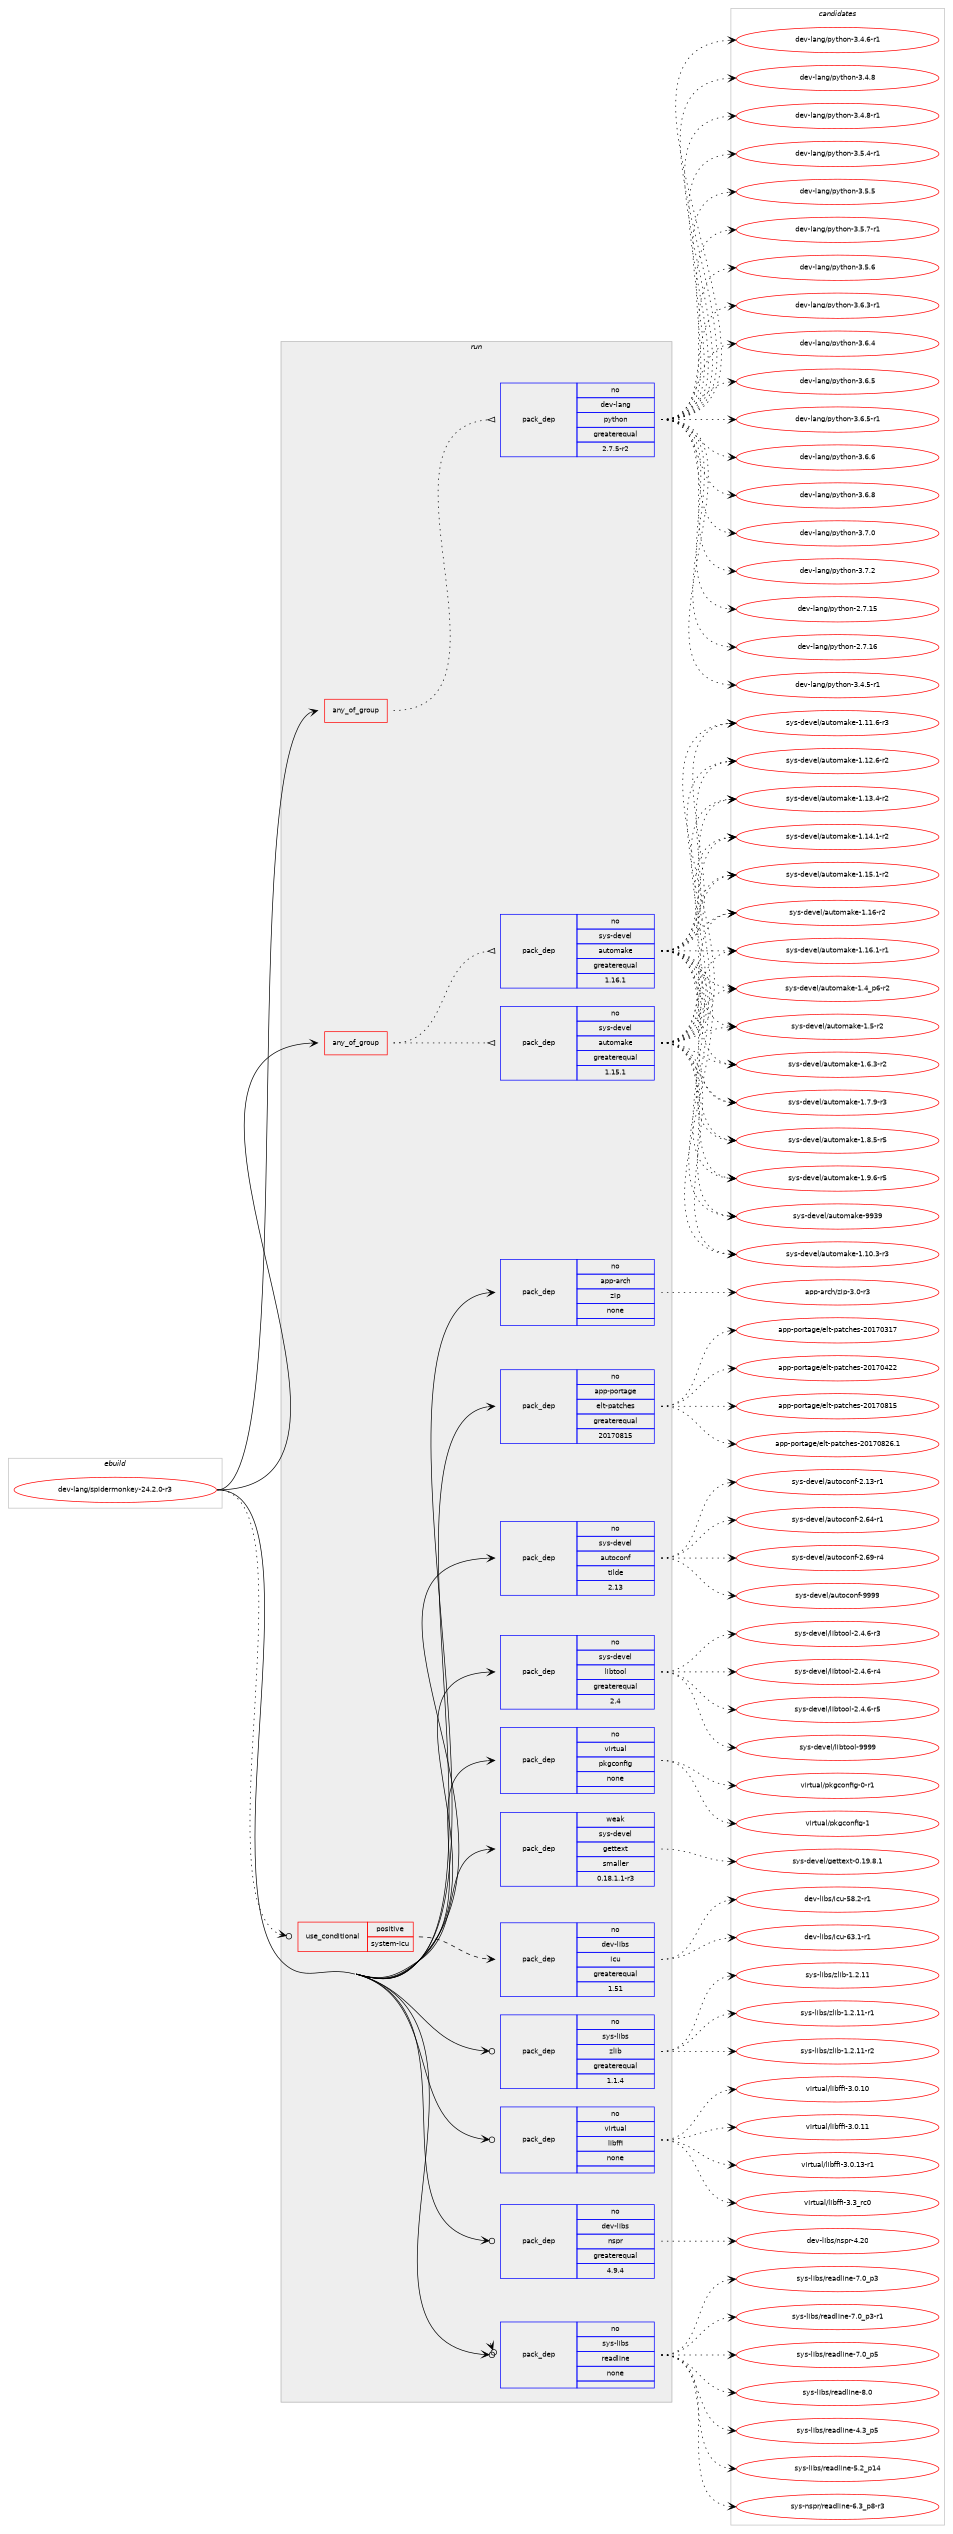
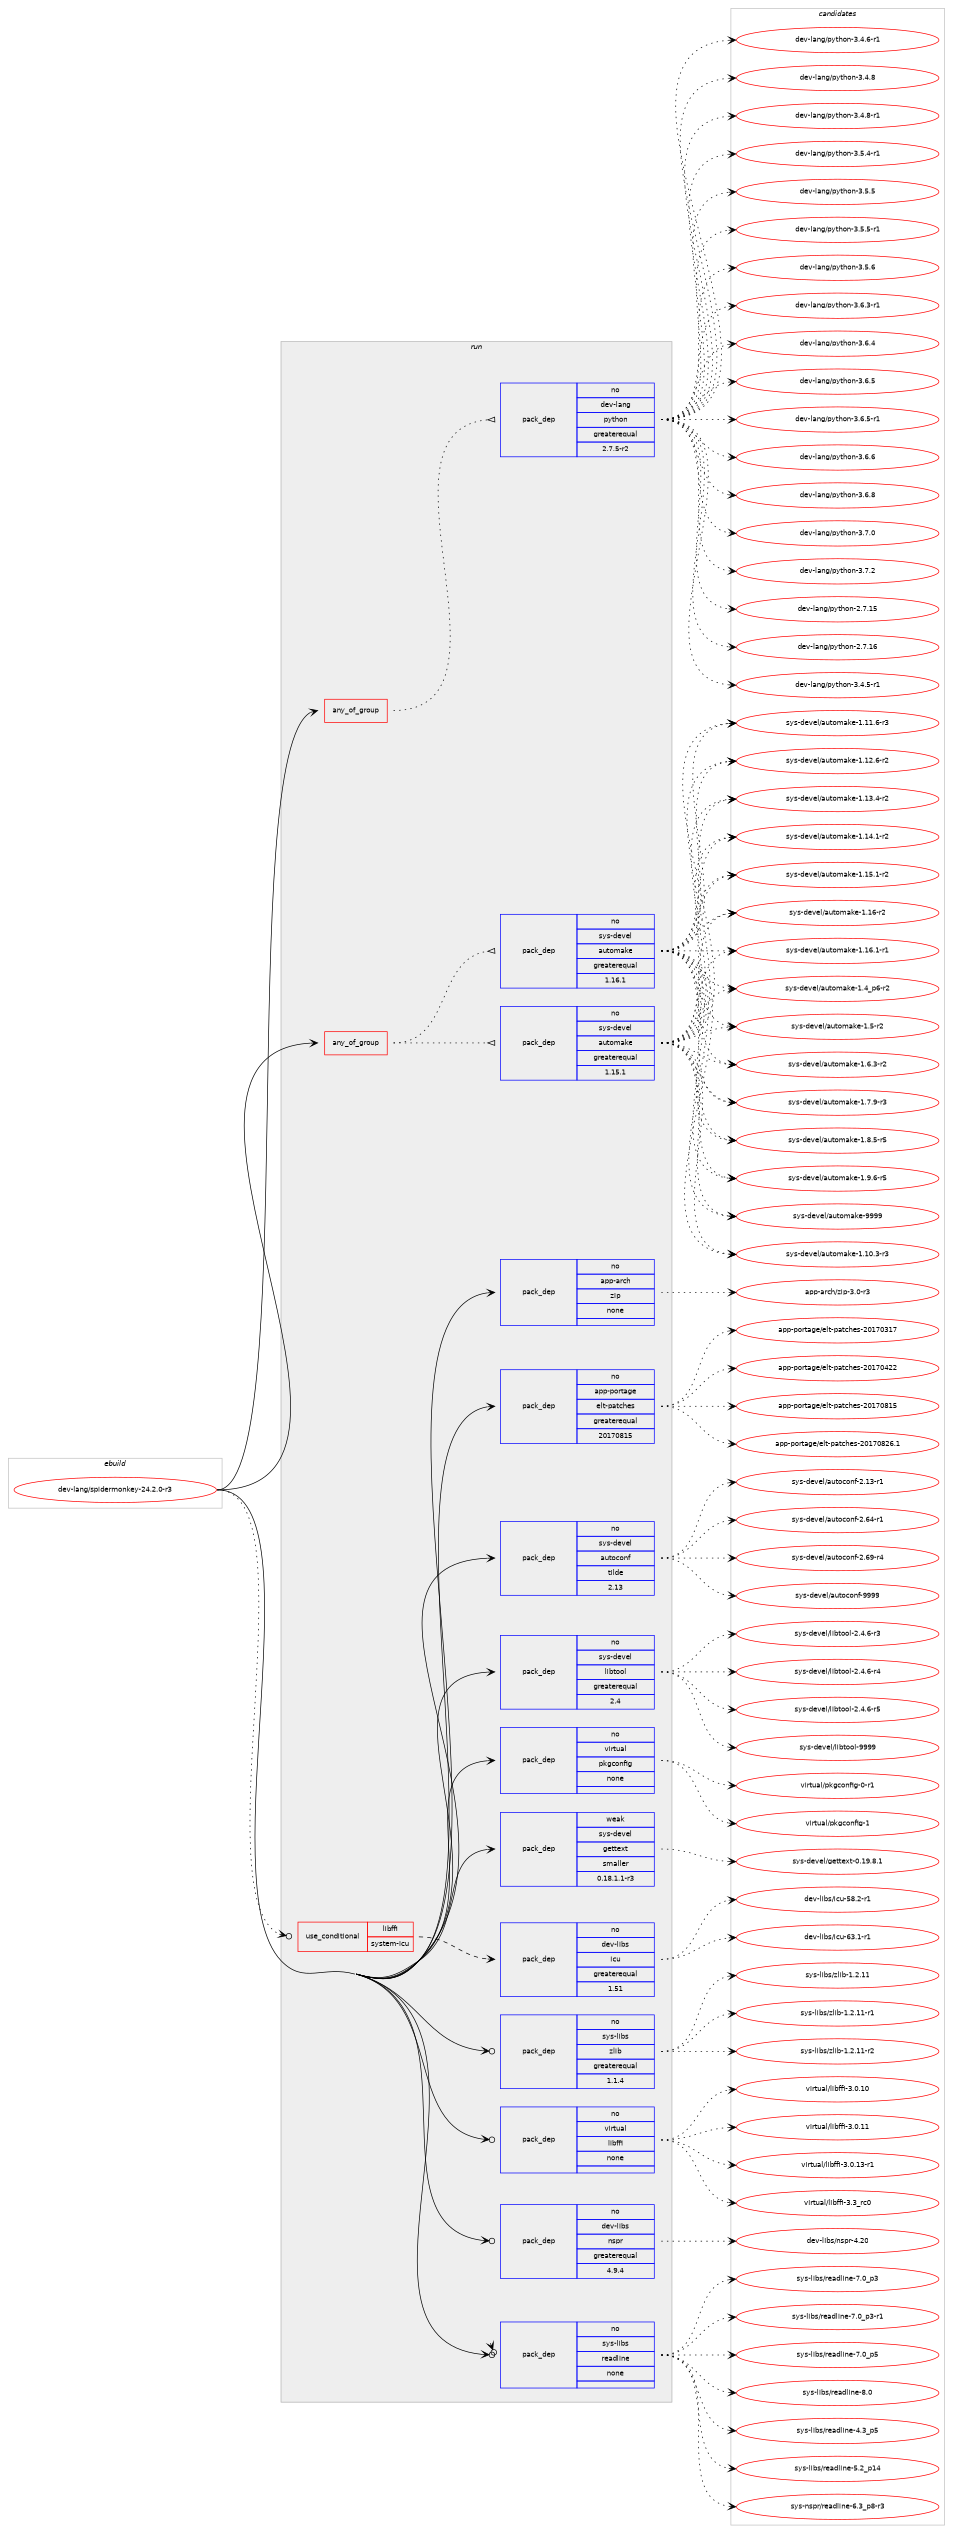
(838, 230) -> (838, 230)
(838, 1217) -> (838, 1217)
(390, 1929) -> (390, 1929)
